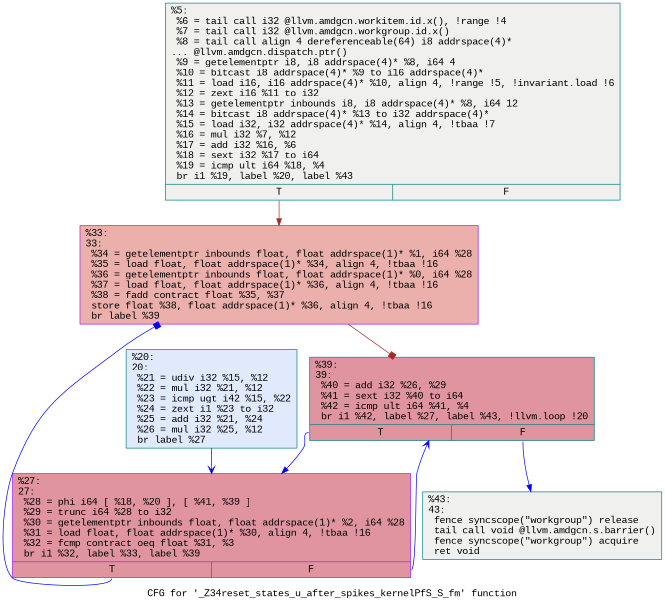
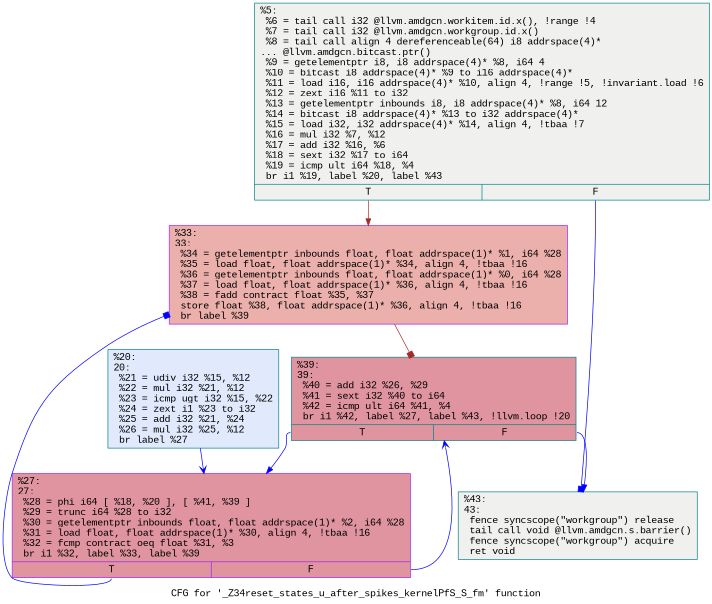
(259, 52) -> (346, 52)
none -> (591, 343)
(212, 399) -> (193, 399)
